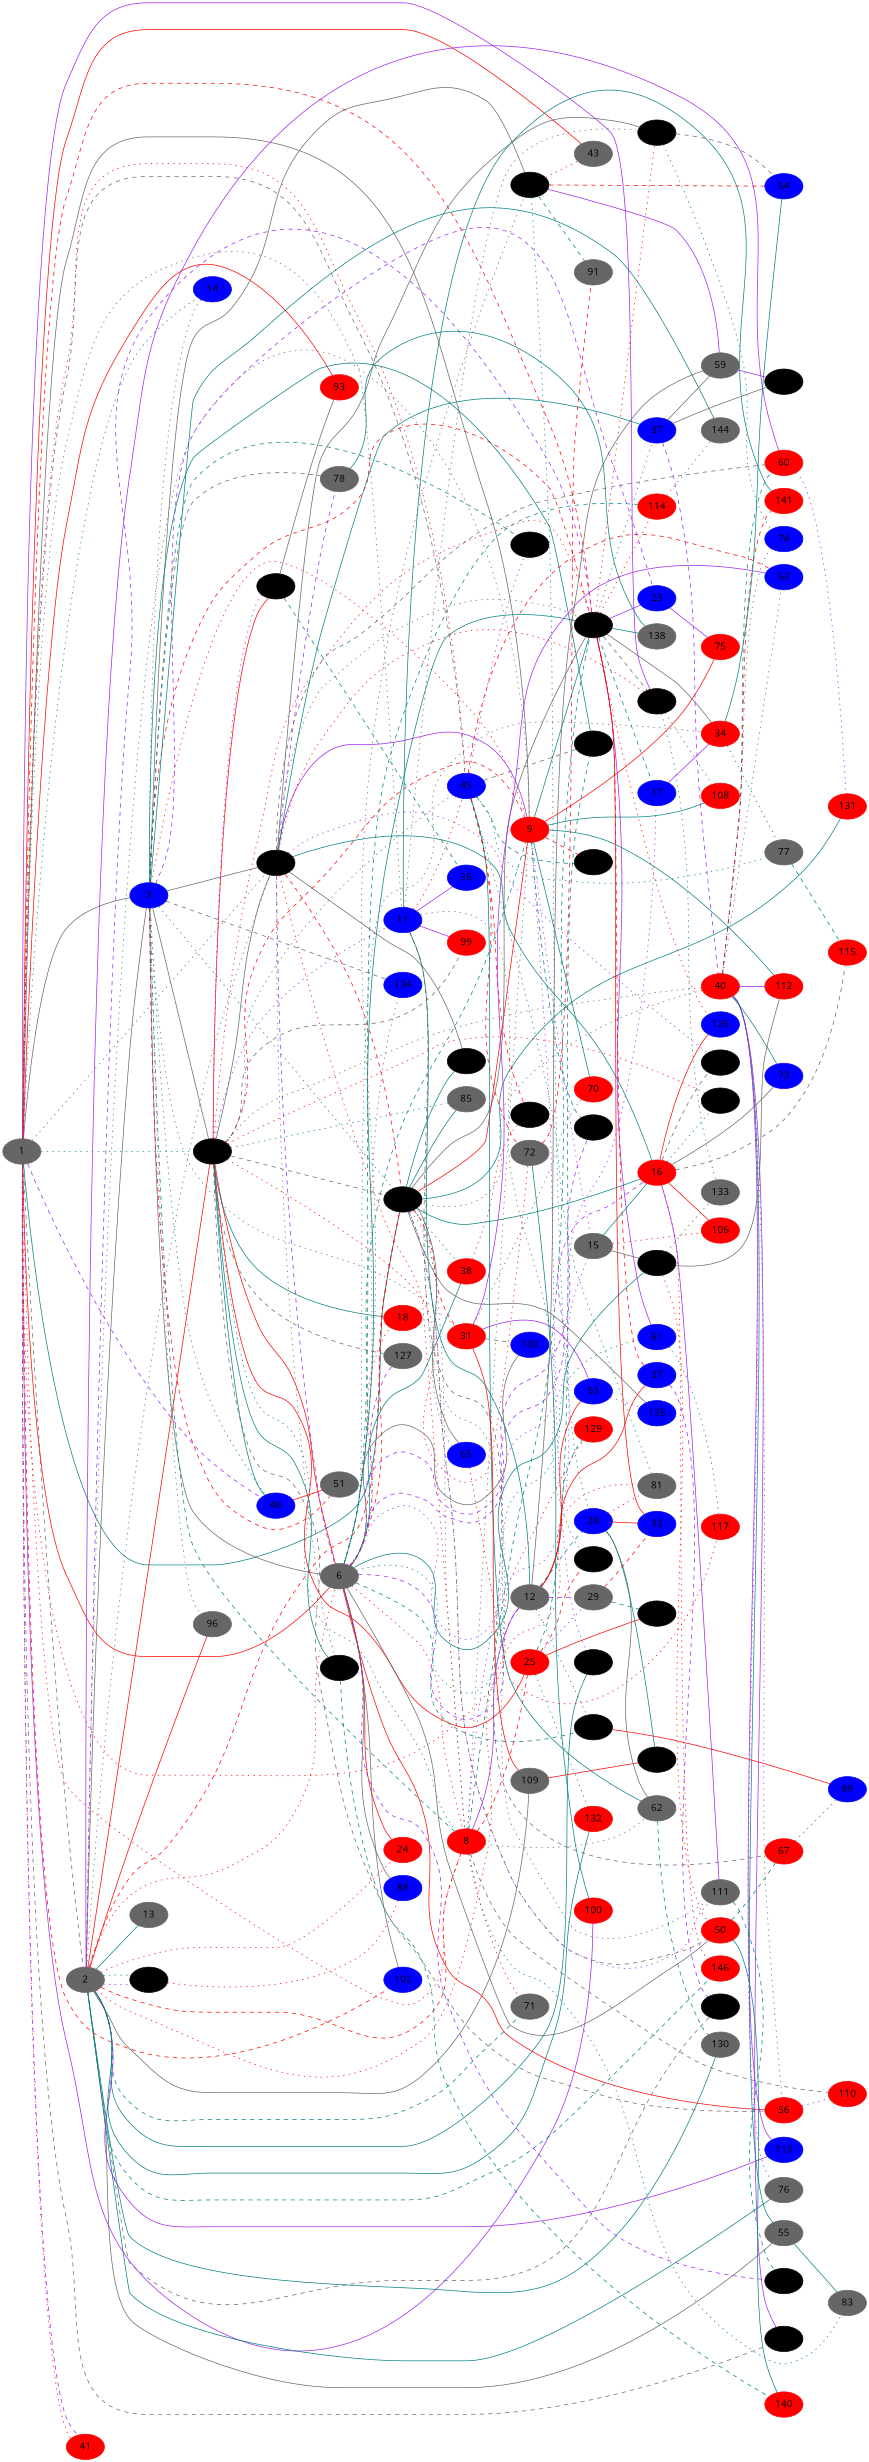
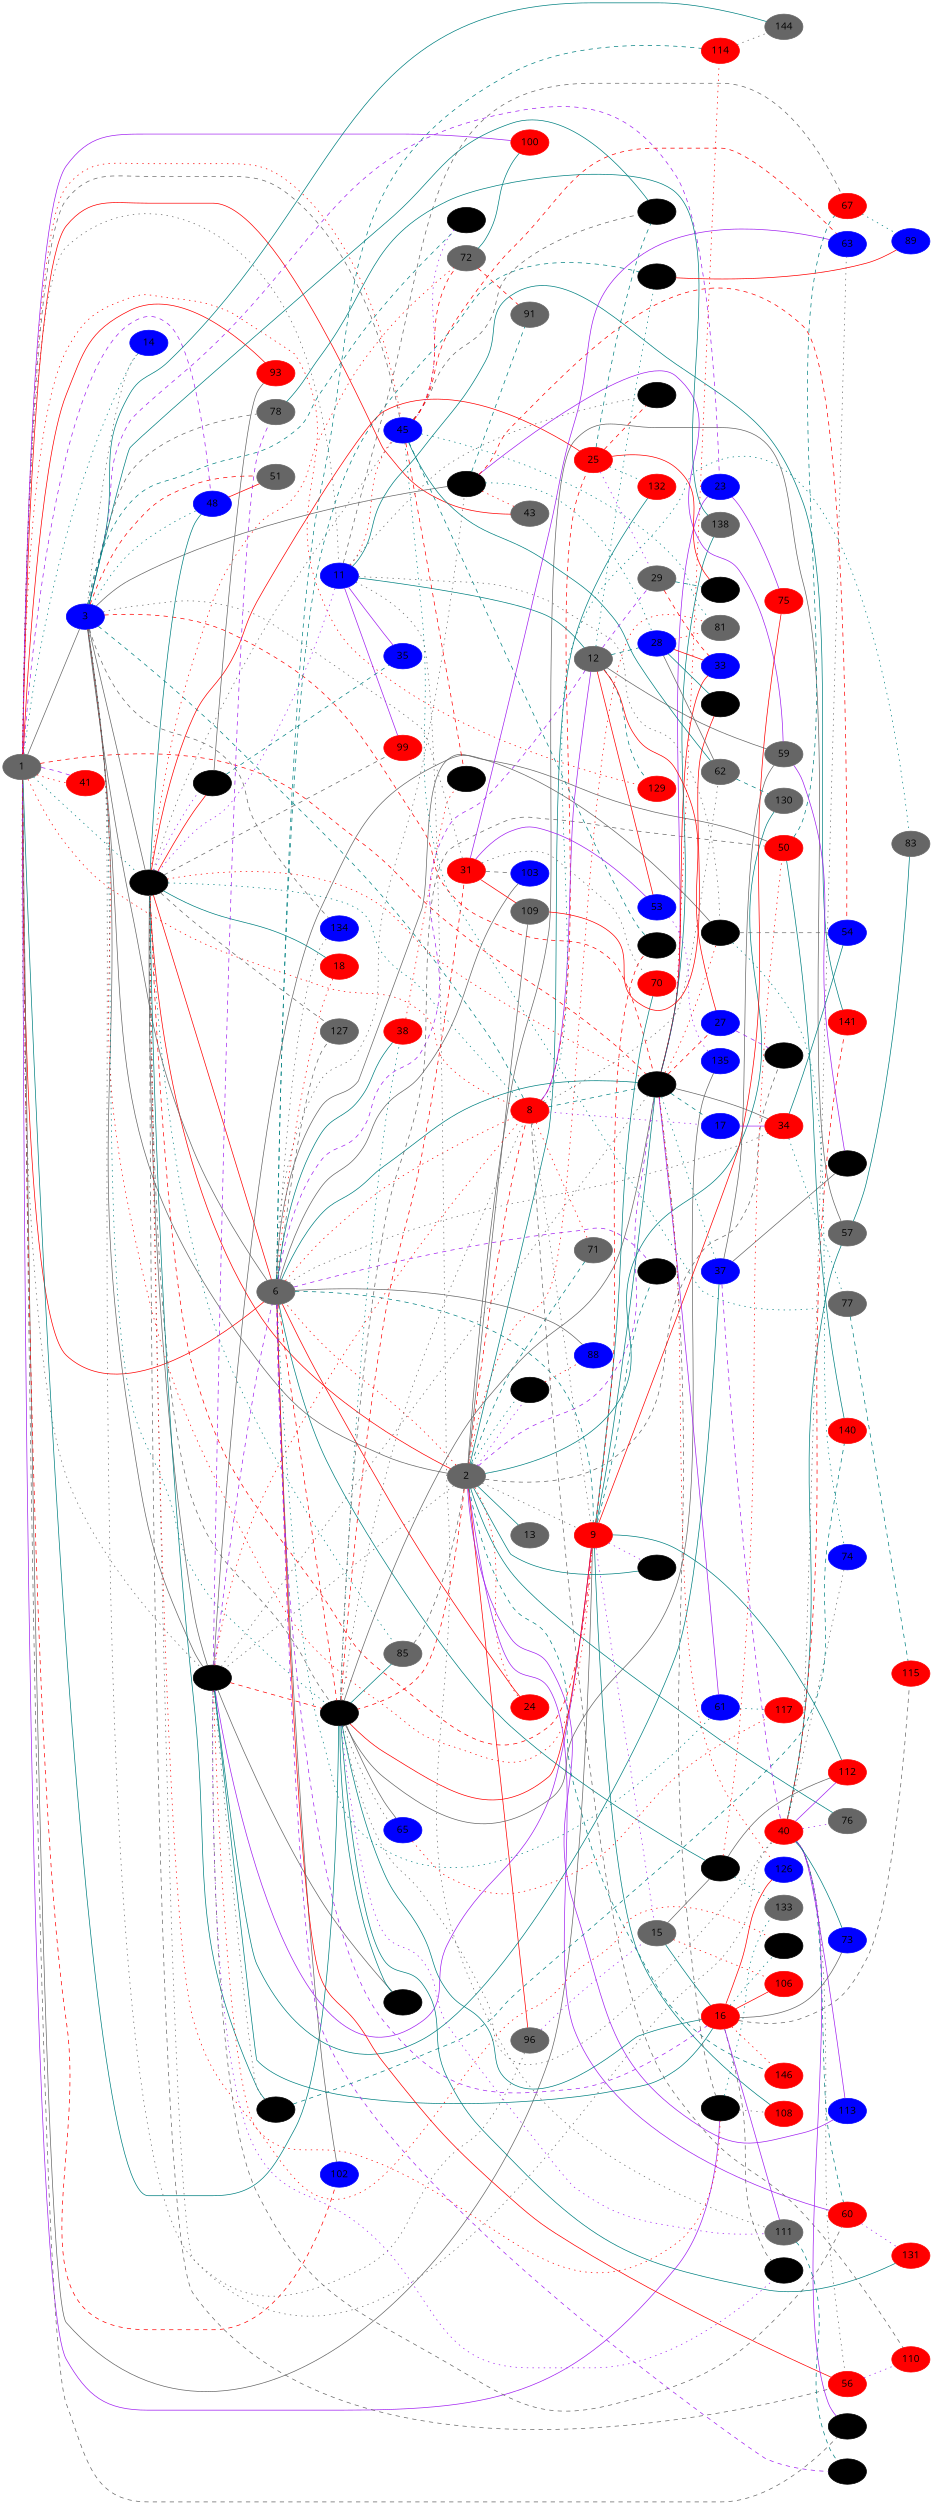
(373, 1414) -> (295, 1158)
(45, 1526) -> (445, 1573)
(466, 1639) -> (591, 1984)
(784, 2233) -> (847, 1233)
